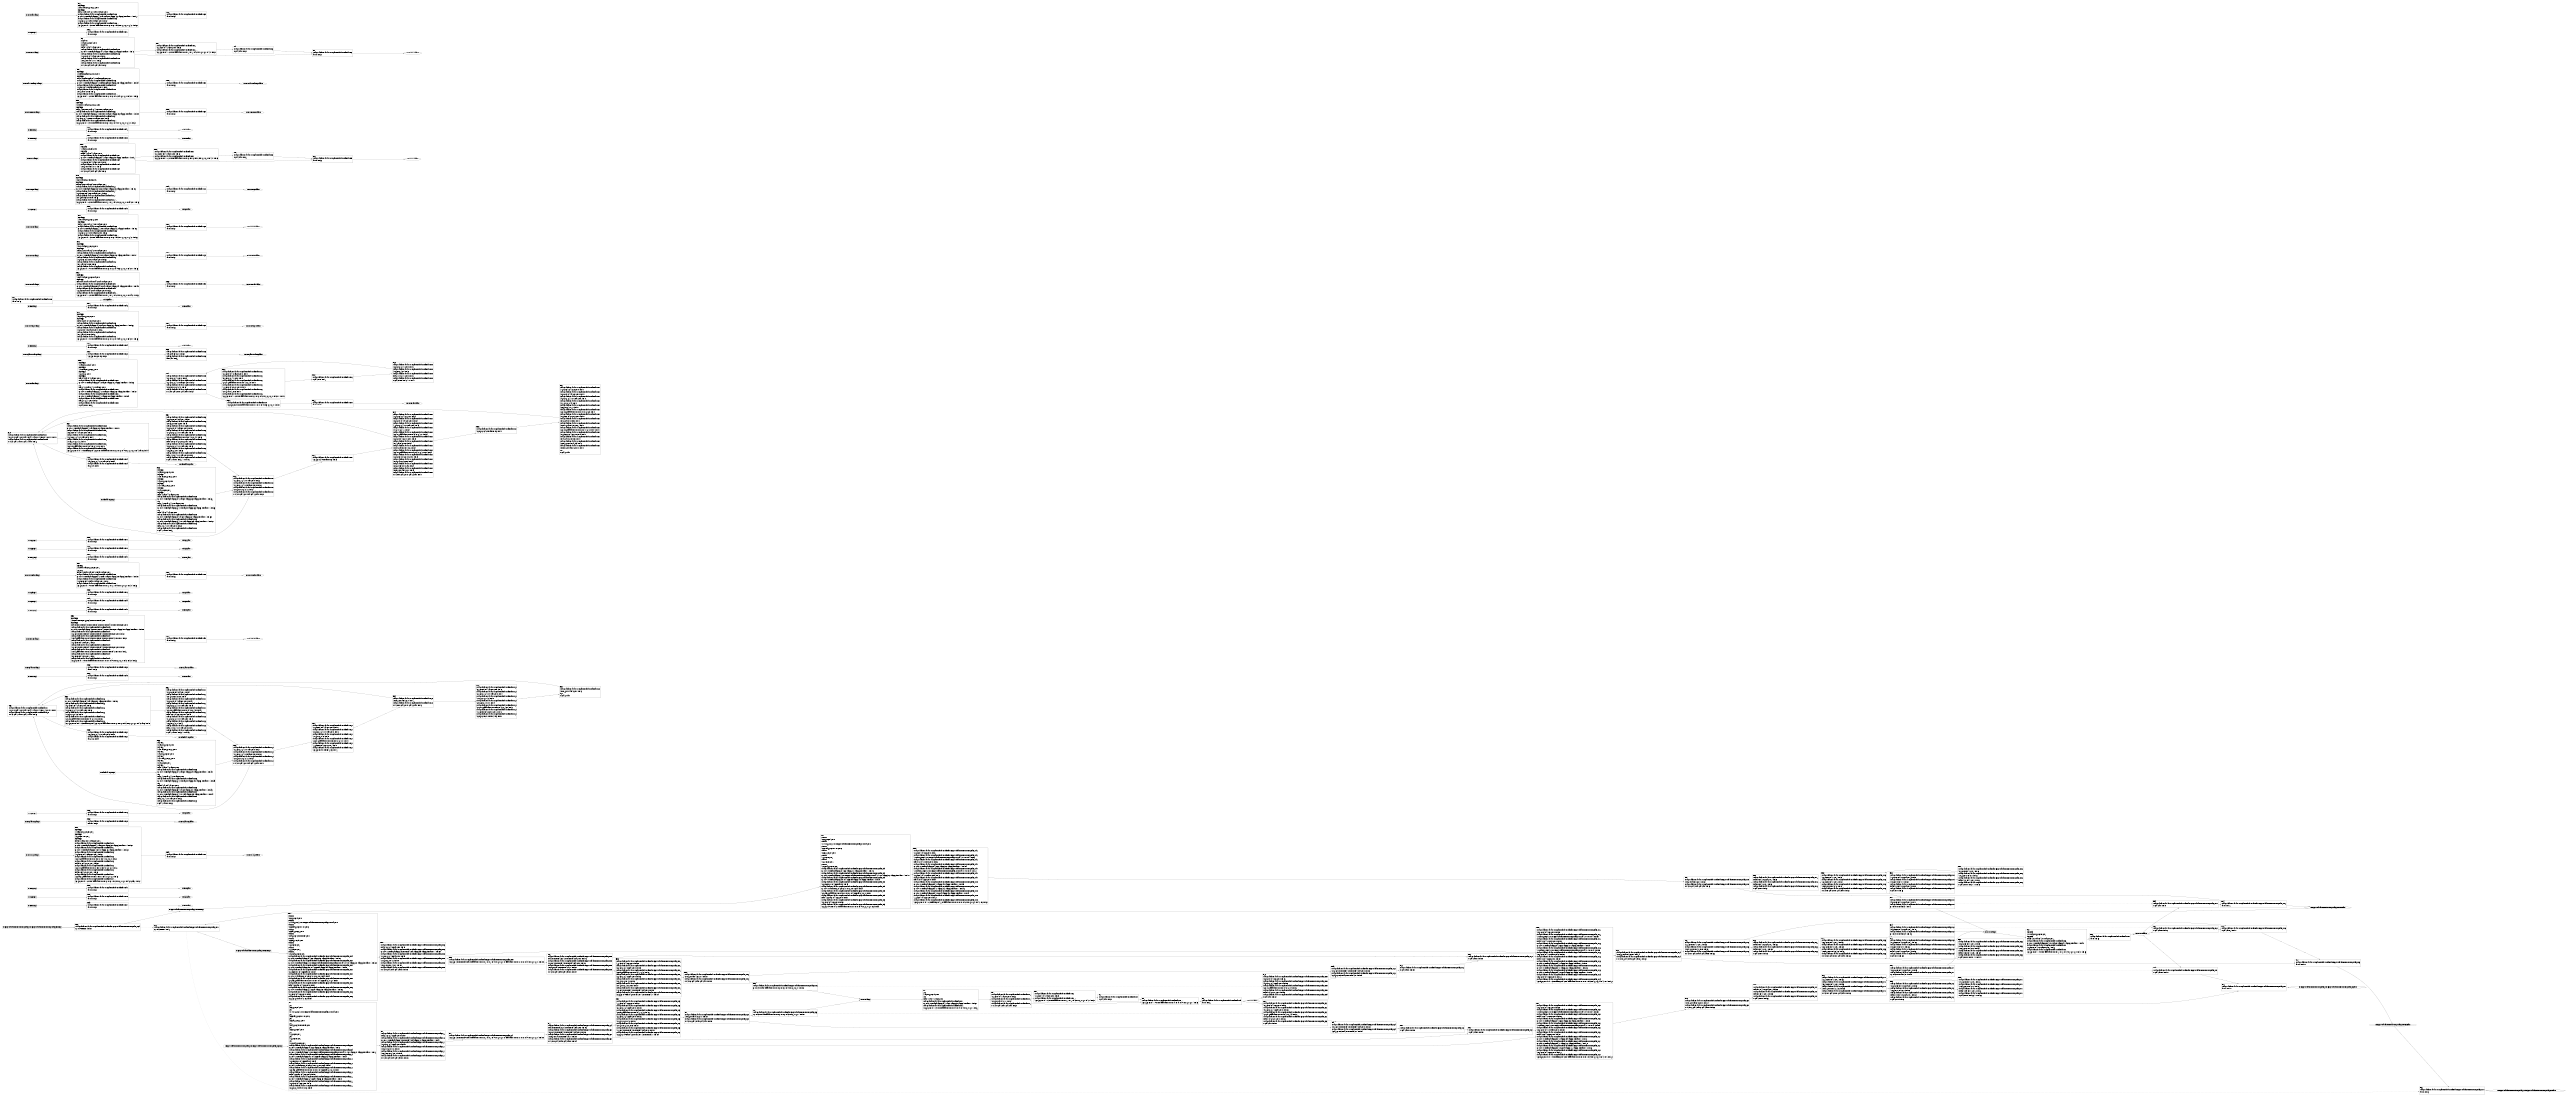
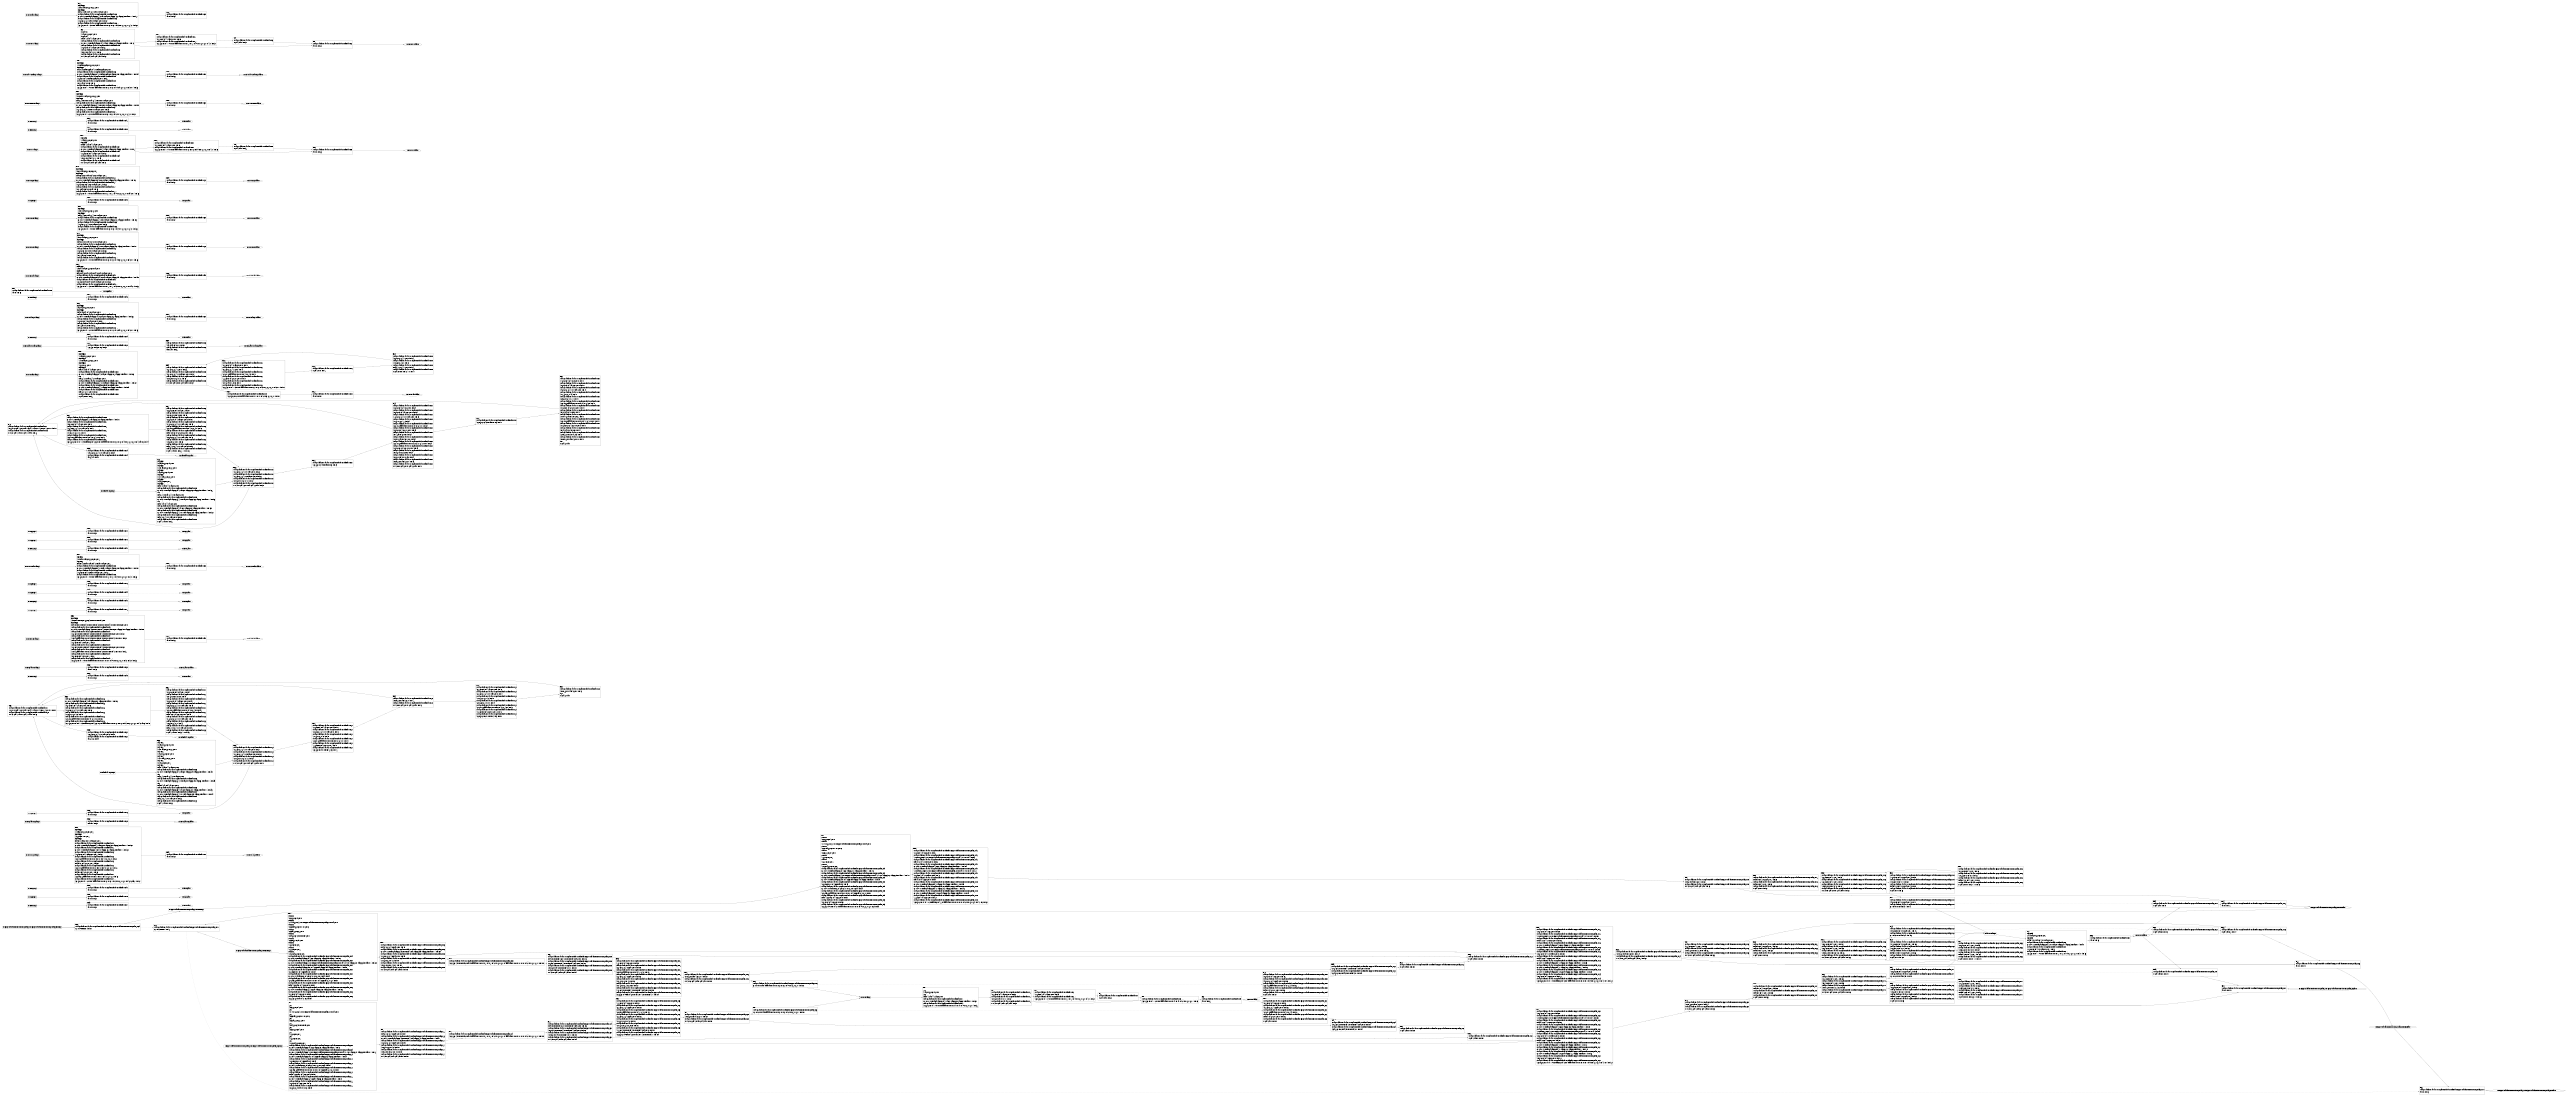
none -> (186, 610)
